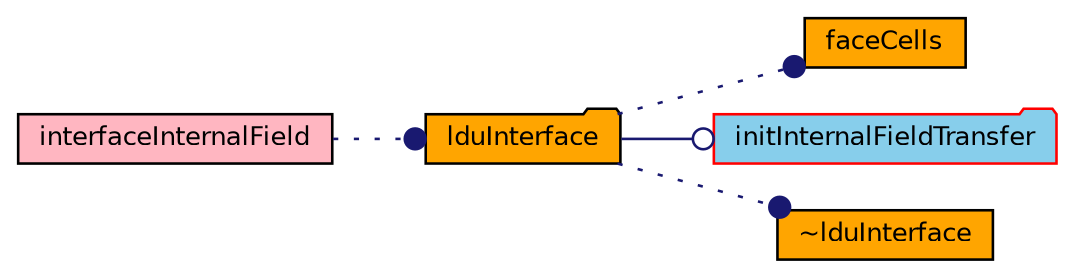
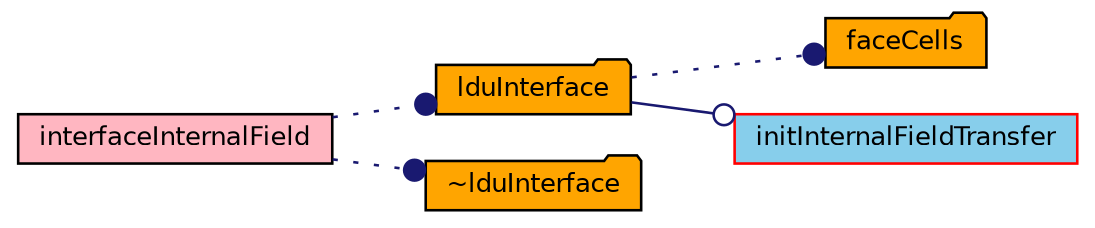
(885, 43) -> (906, 43)
(885, 139) -> (906, 139)
(693, 184) -> (368, 164)
(885, 235) -> (533, 186)
